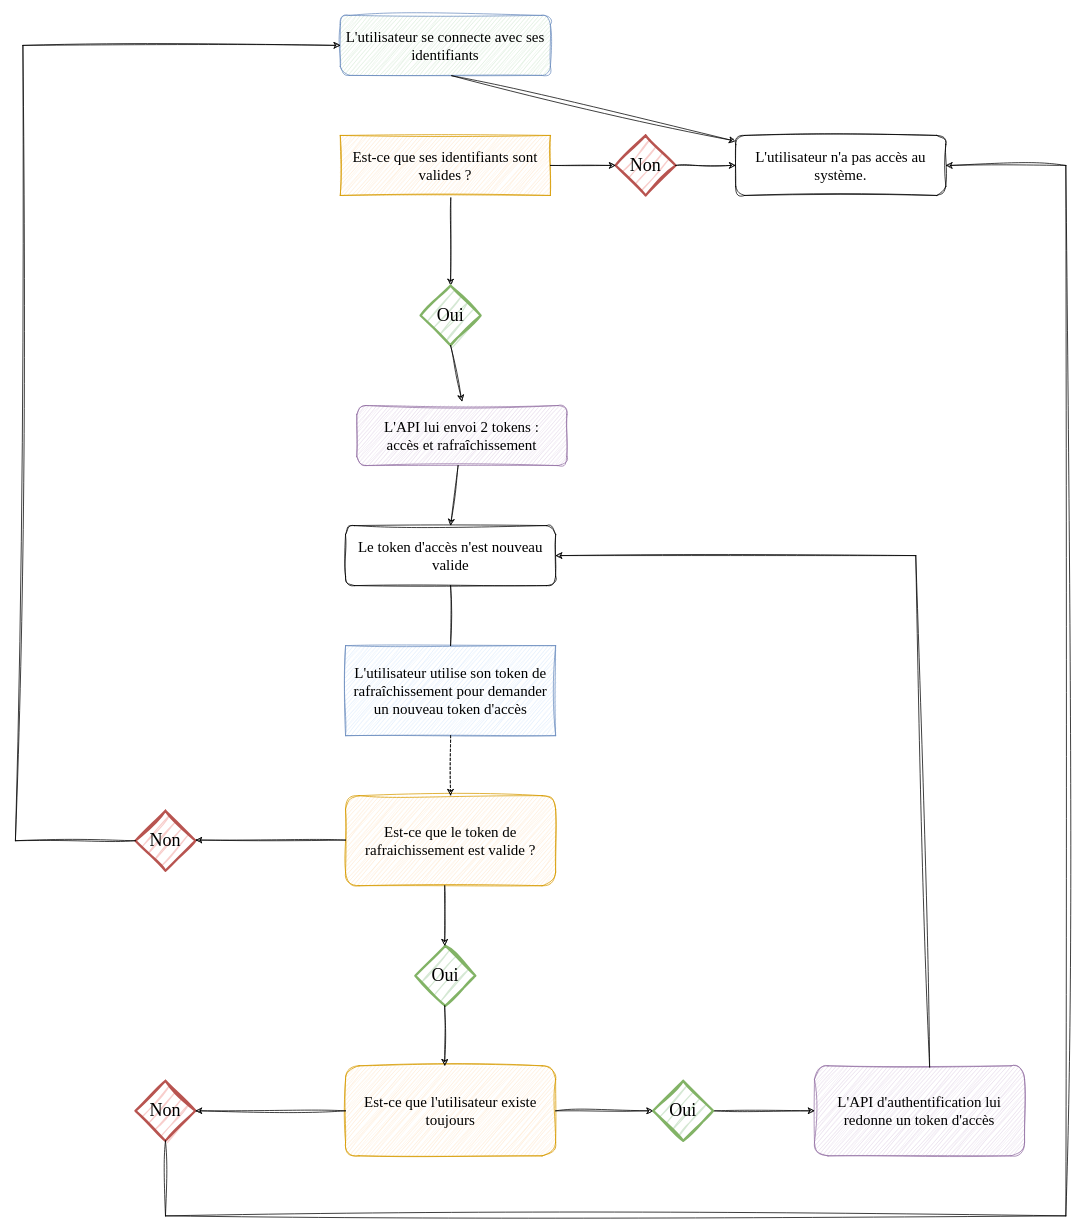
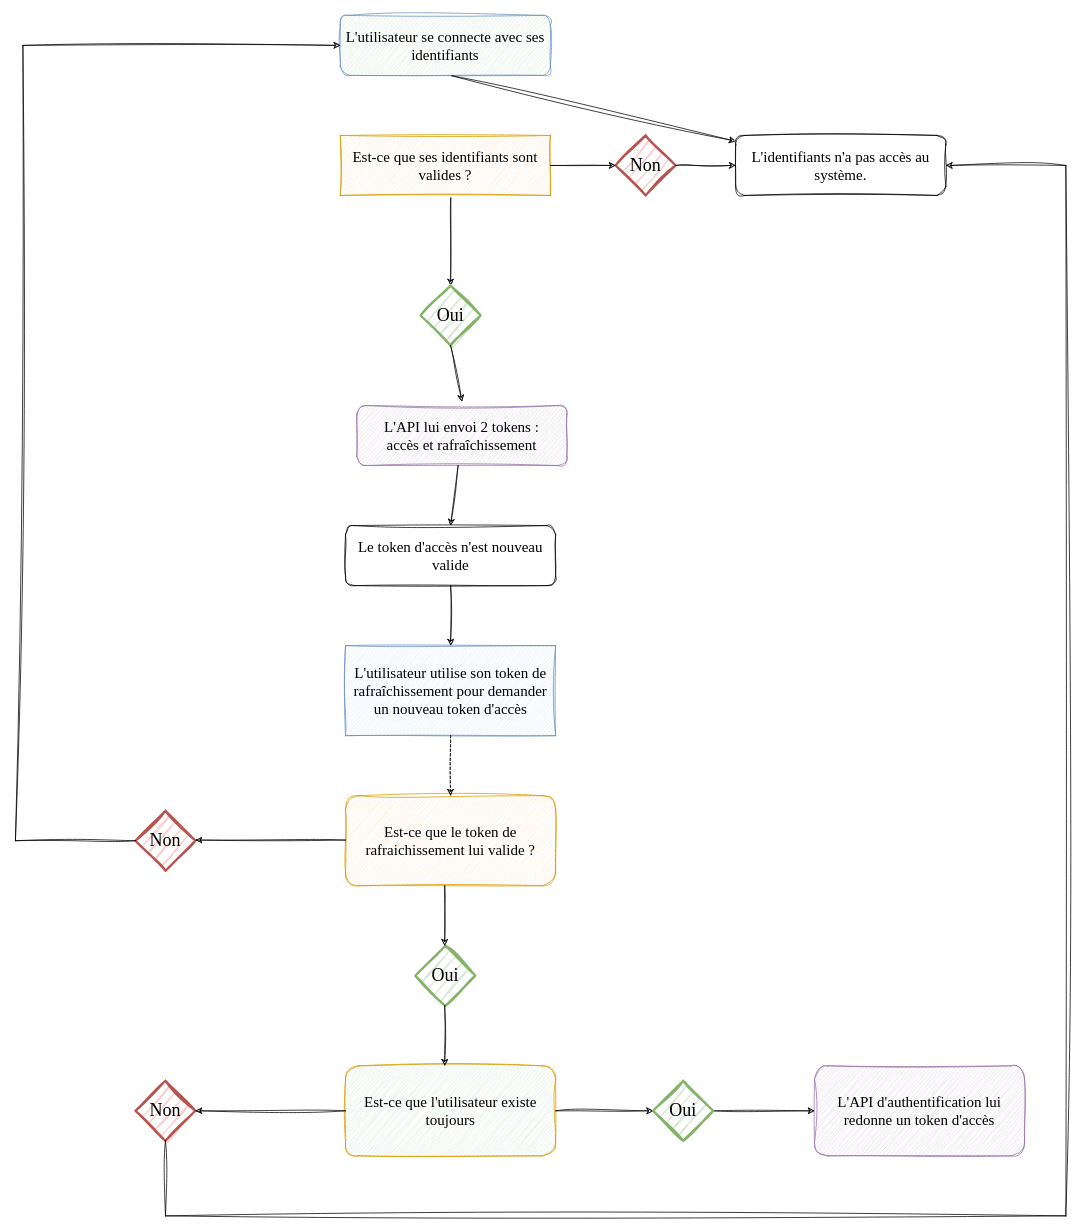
(840, 165) -> (840, 165)
(917, 632) -> none
(450, 640) -> (450, 639)
(450, 840) -> (450, 840)
(450, 1110) -> (450, 1110)
